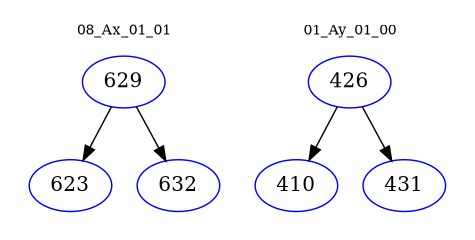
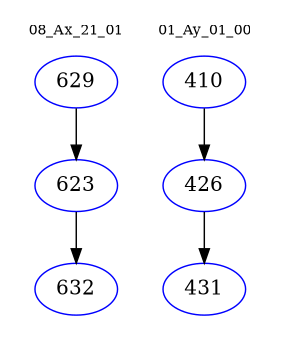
(124, 31) -> (76, 31)
(148, 127) -> (76, 230)
(327, 127) -> (204, 127)
